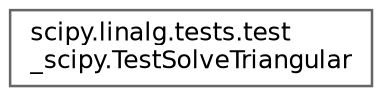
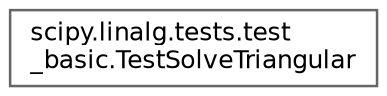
(191, 48) -> (194, 48)
